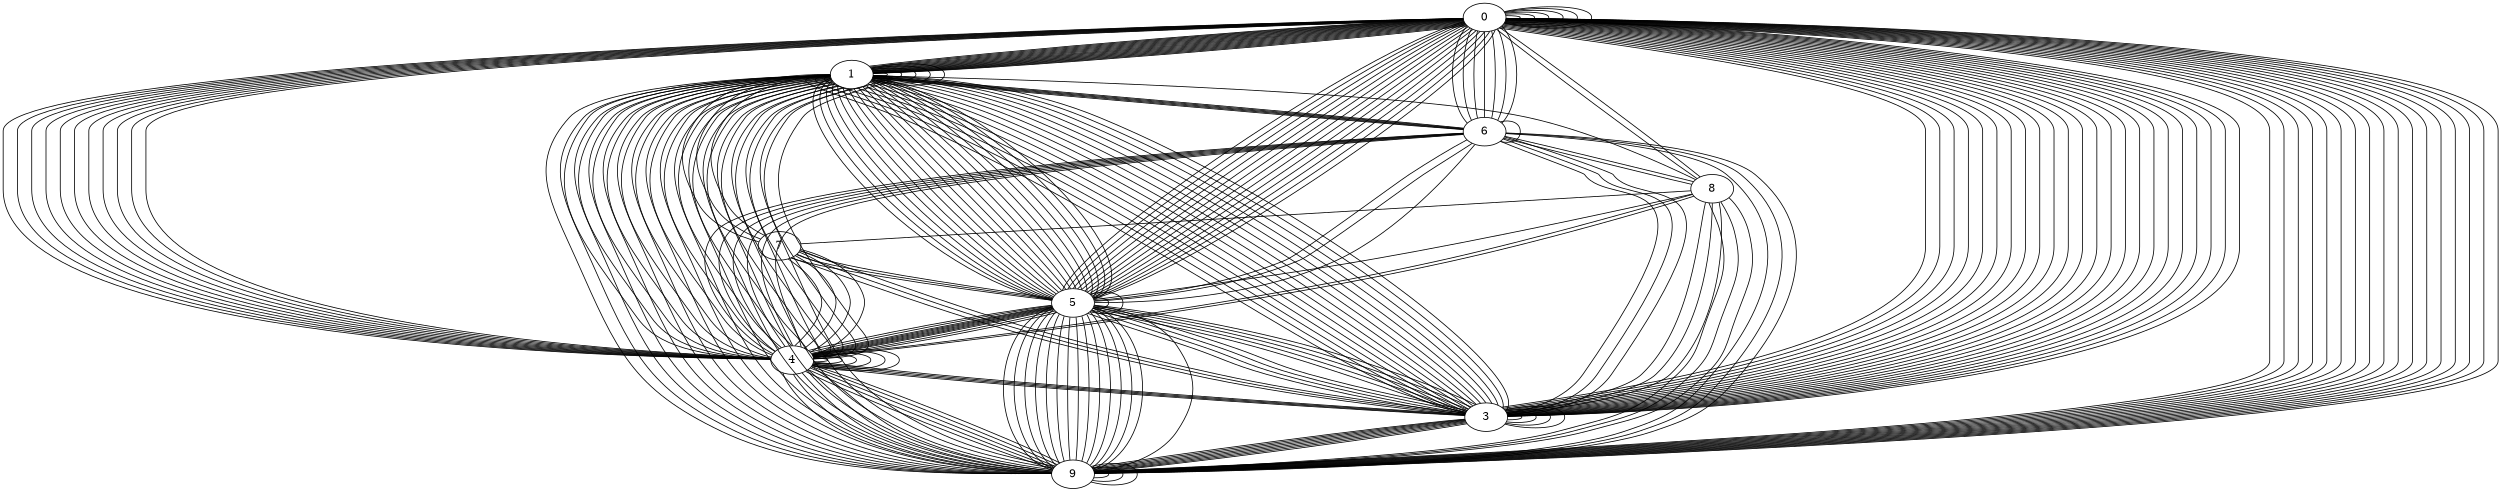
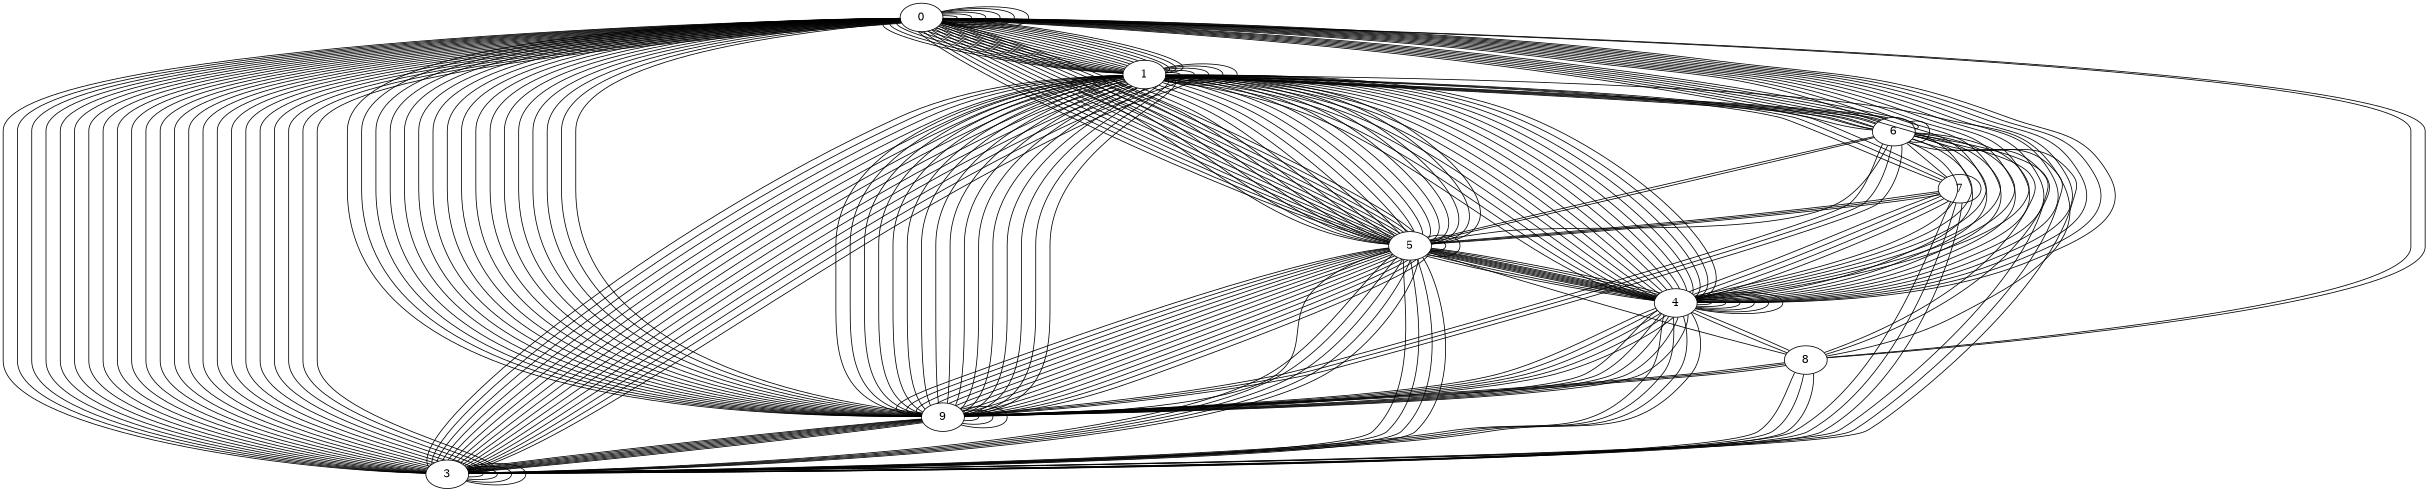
(1313, 213) -> (1927, 160)
